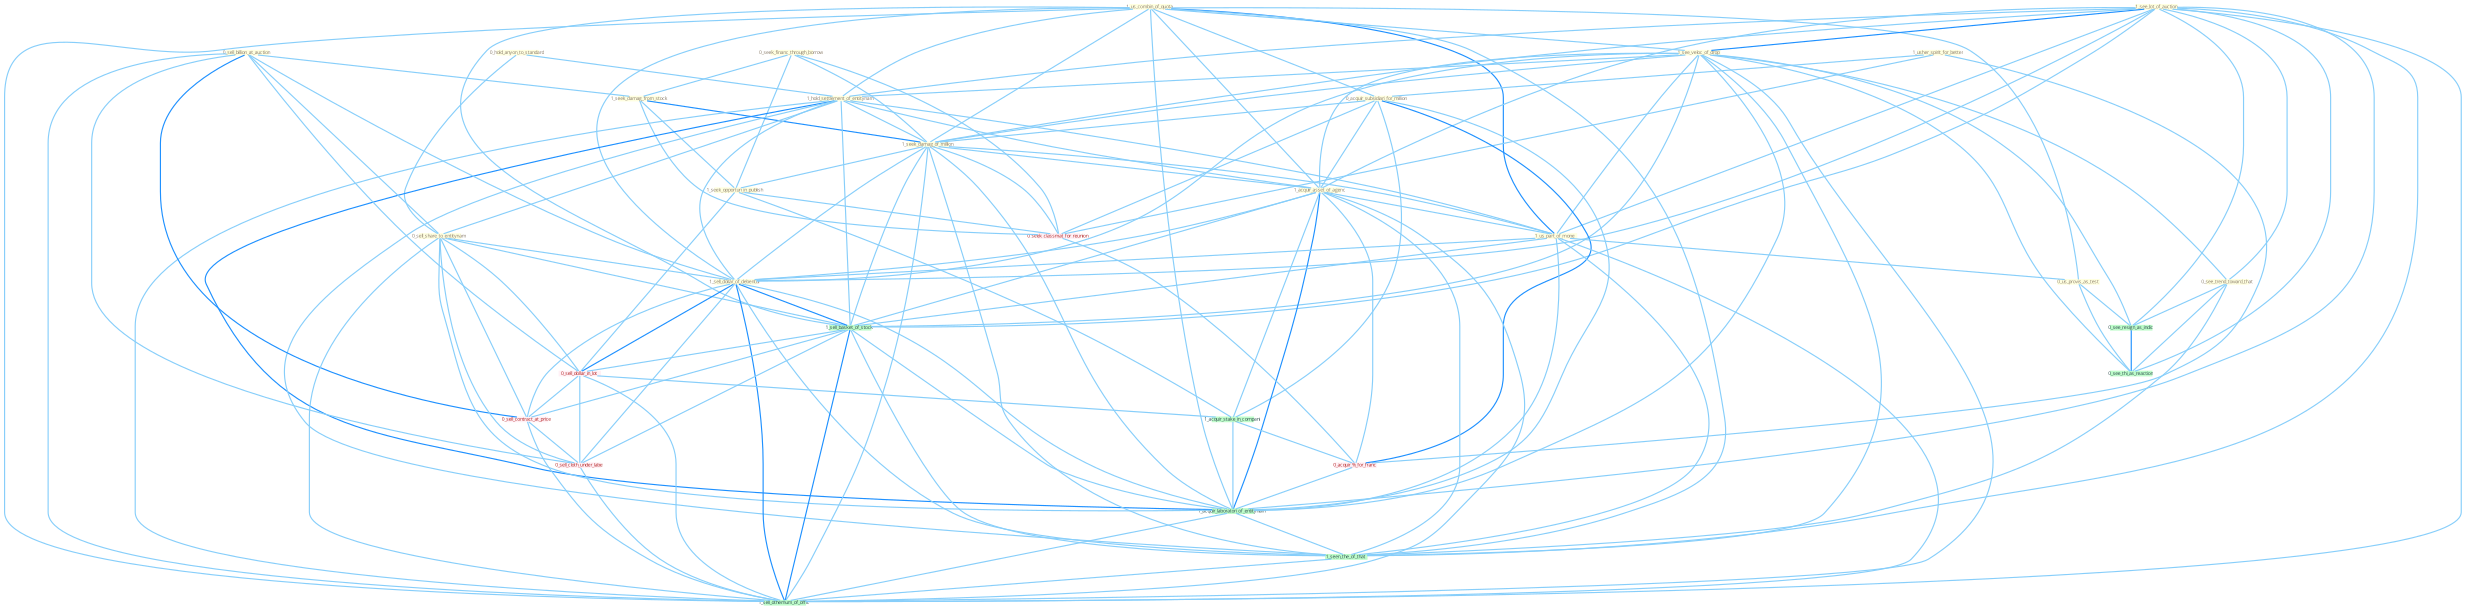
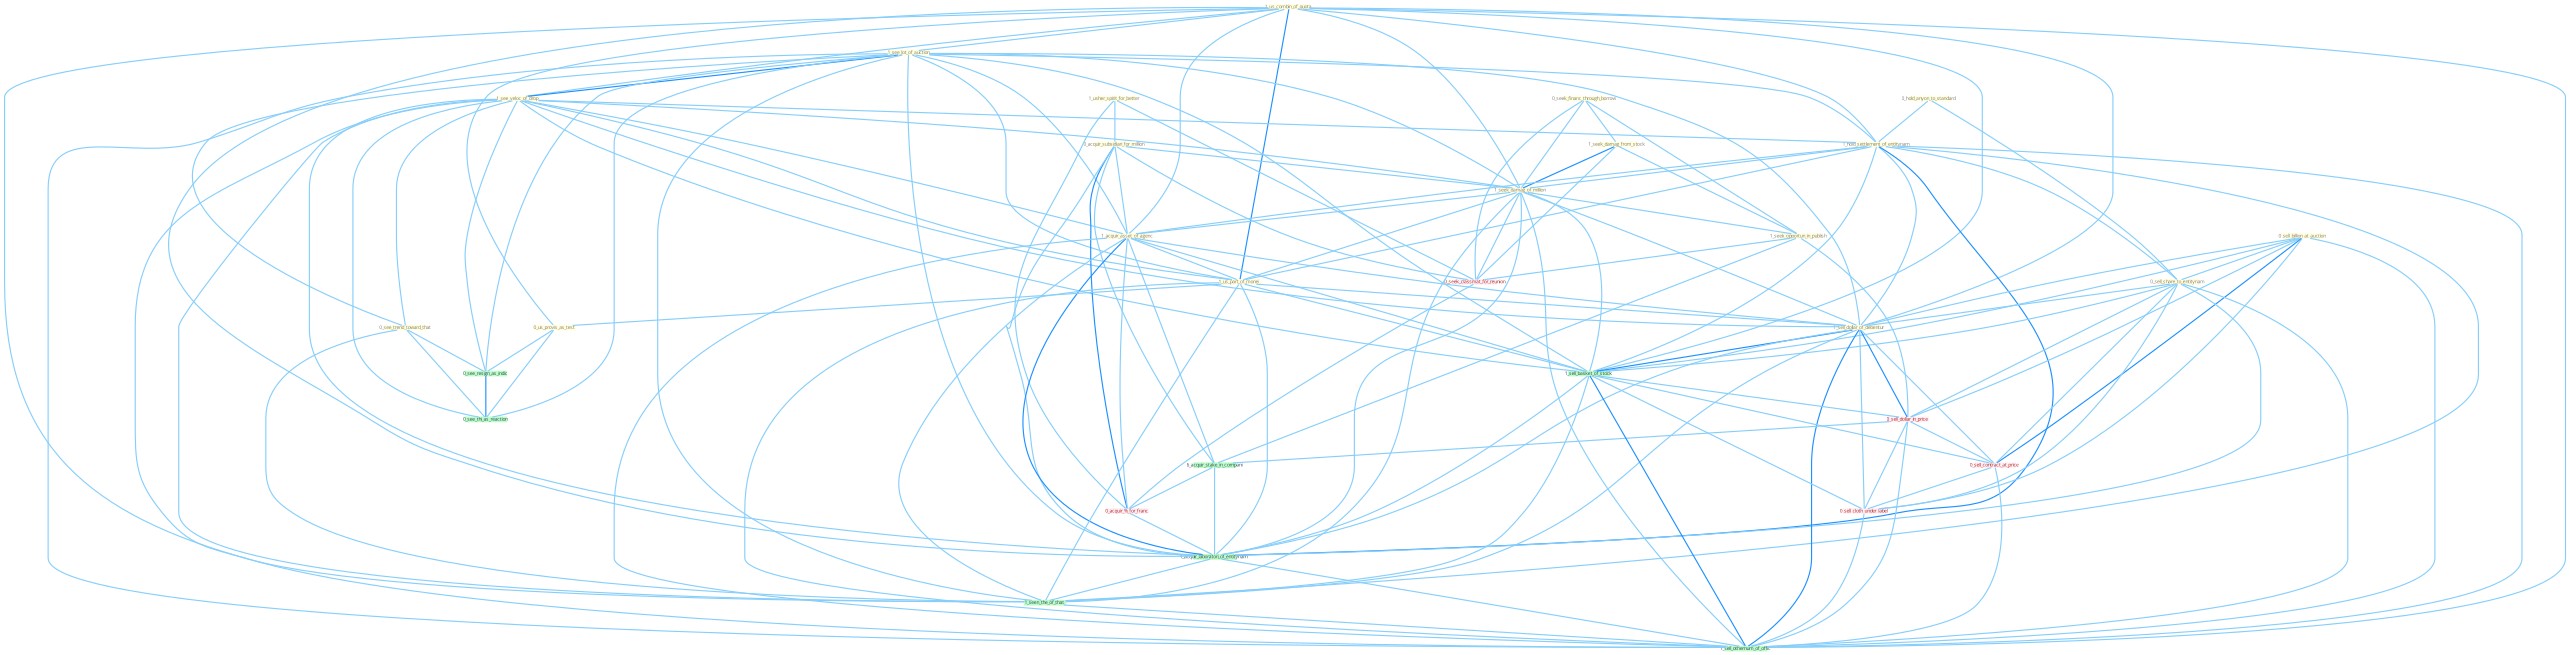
(1275, 57) -> (1099, 30)
(444, 76) -> (1882, 332)
(580, 374) -> (1908, 419)
(1233, 419) -> (1215, 465)
